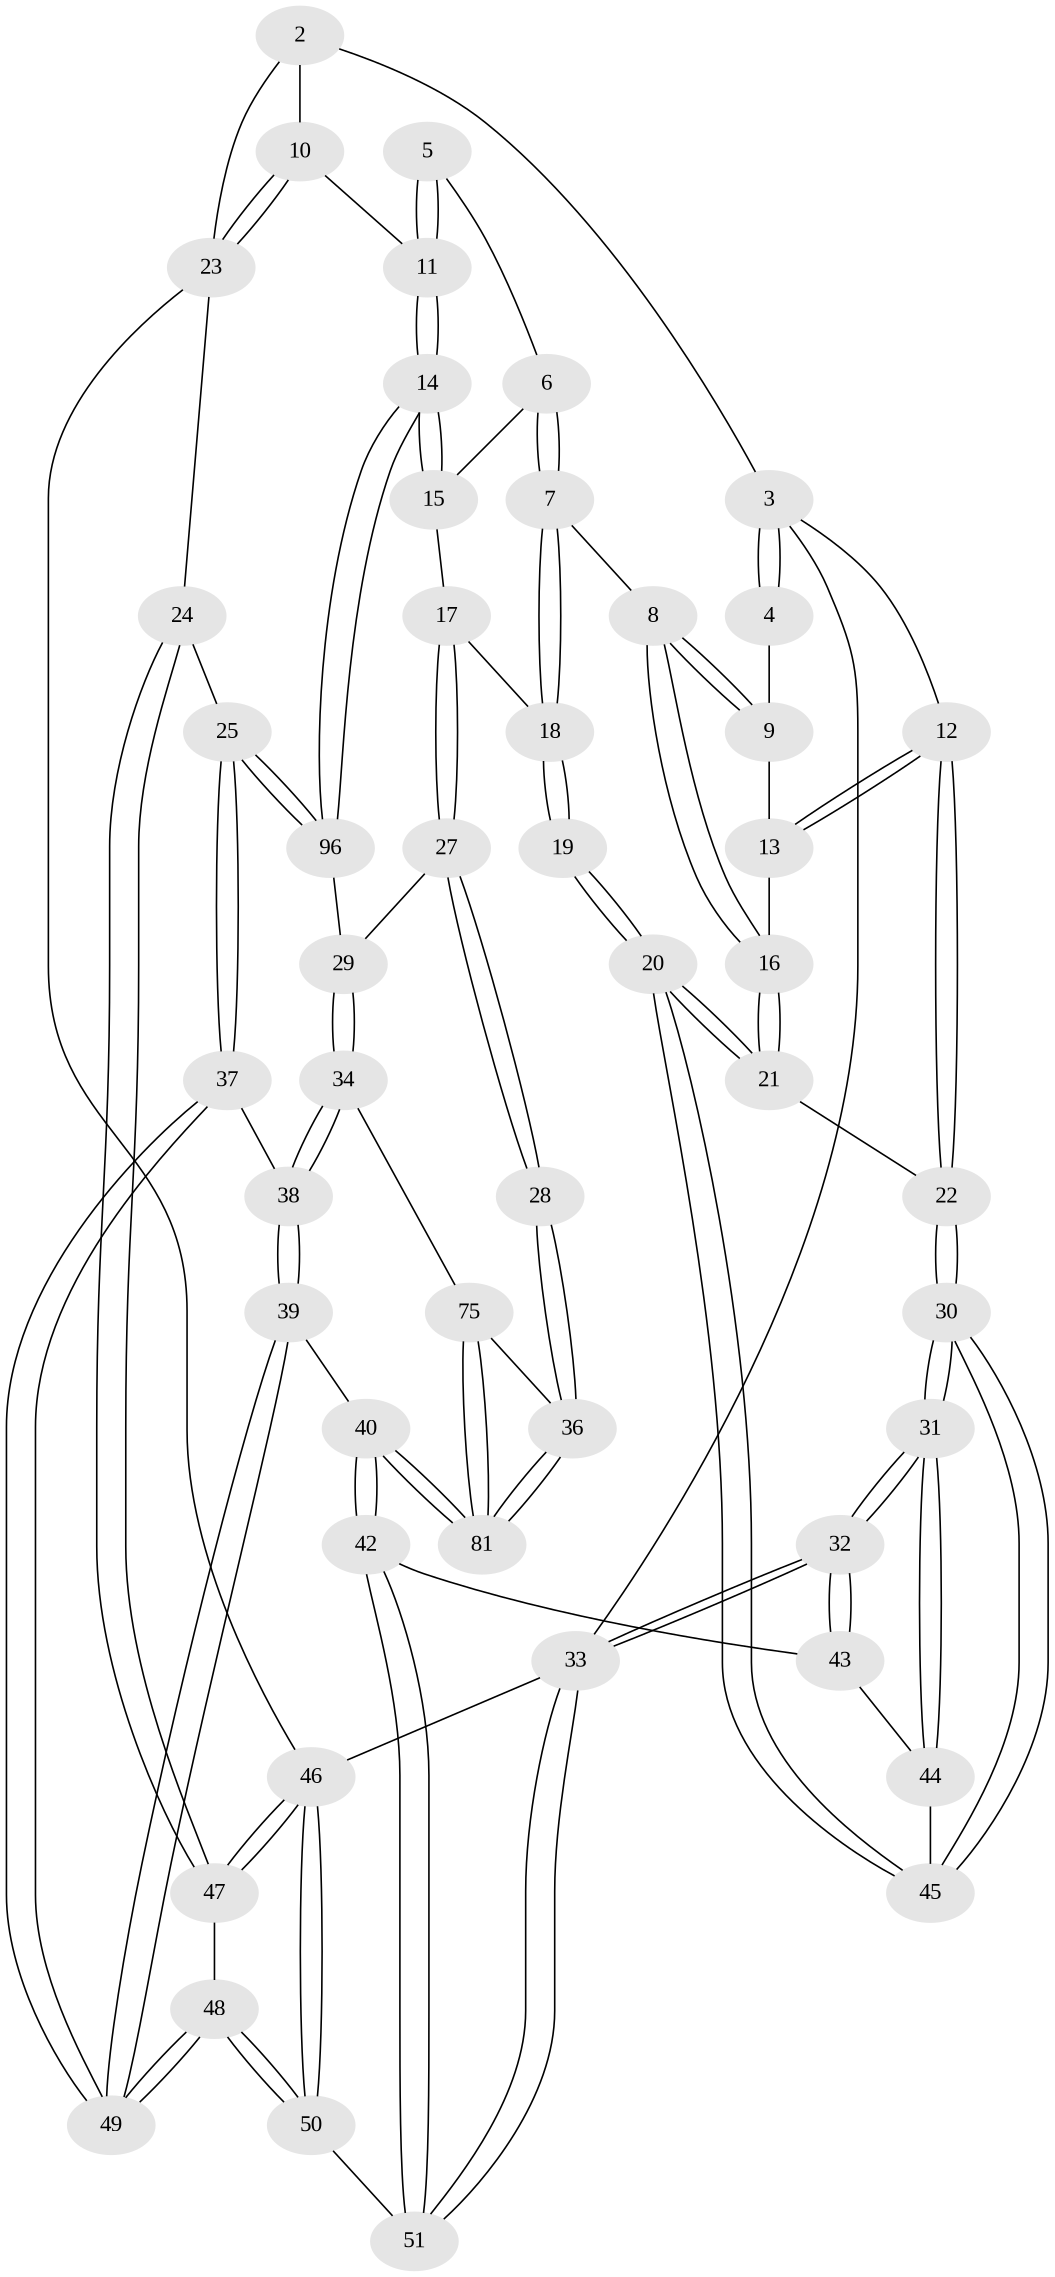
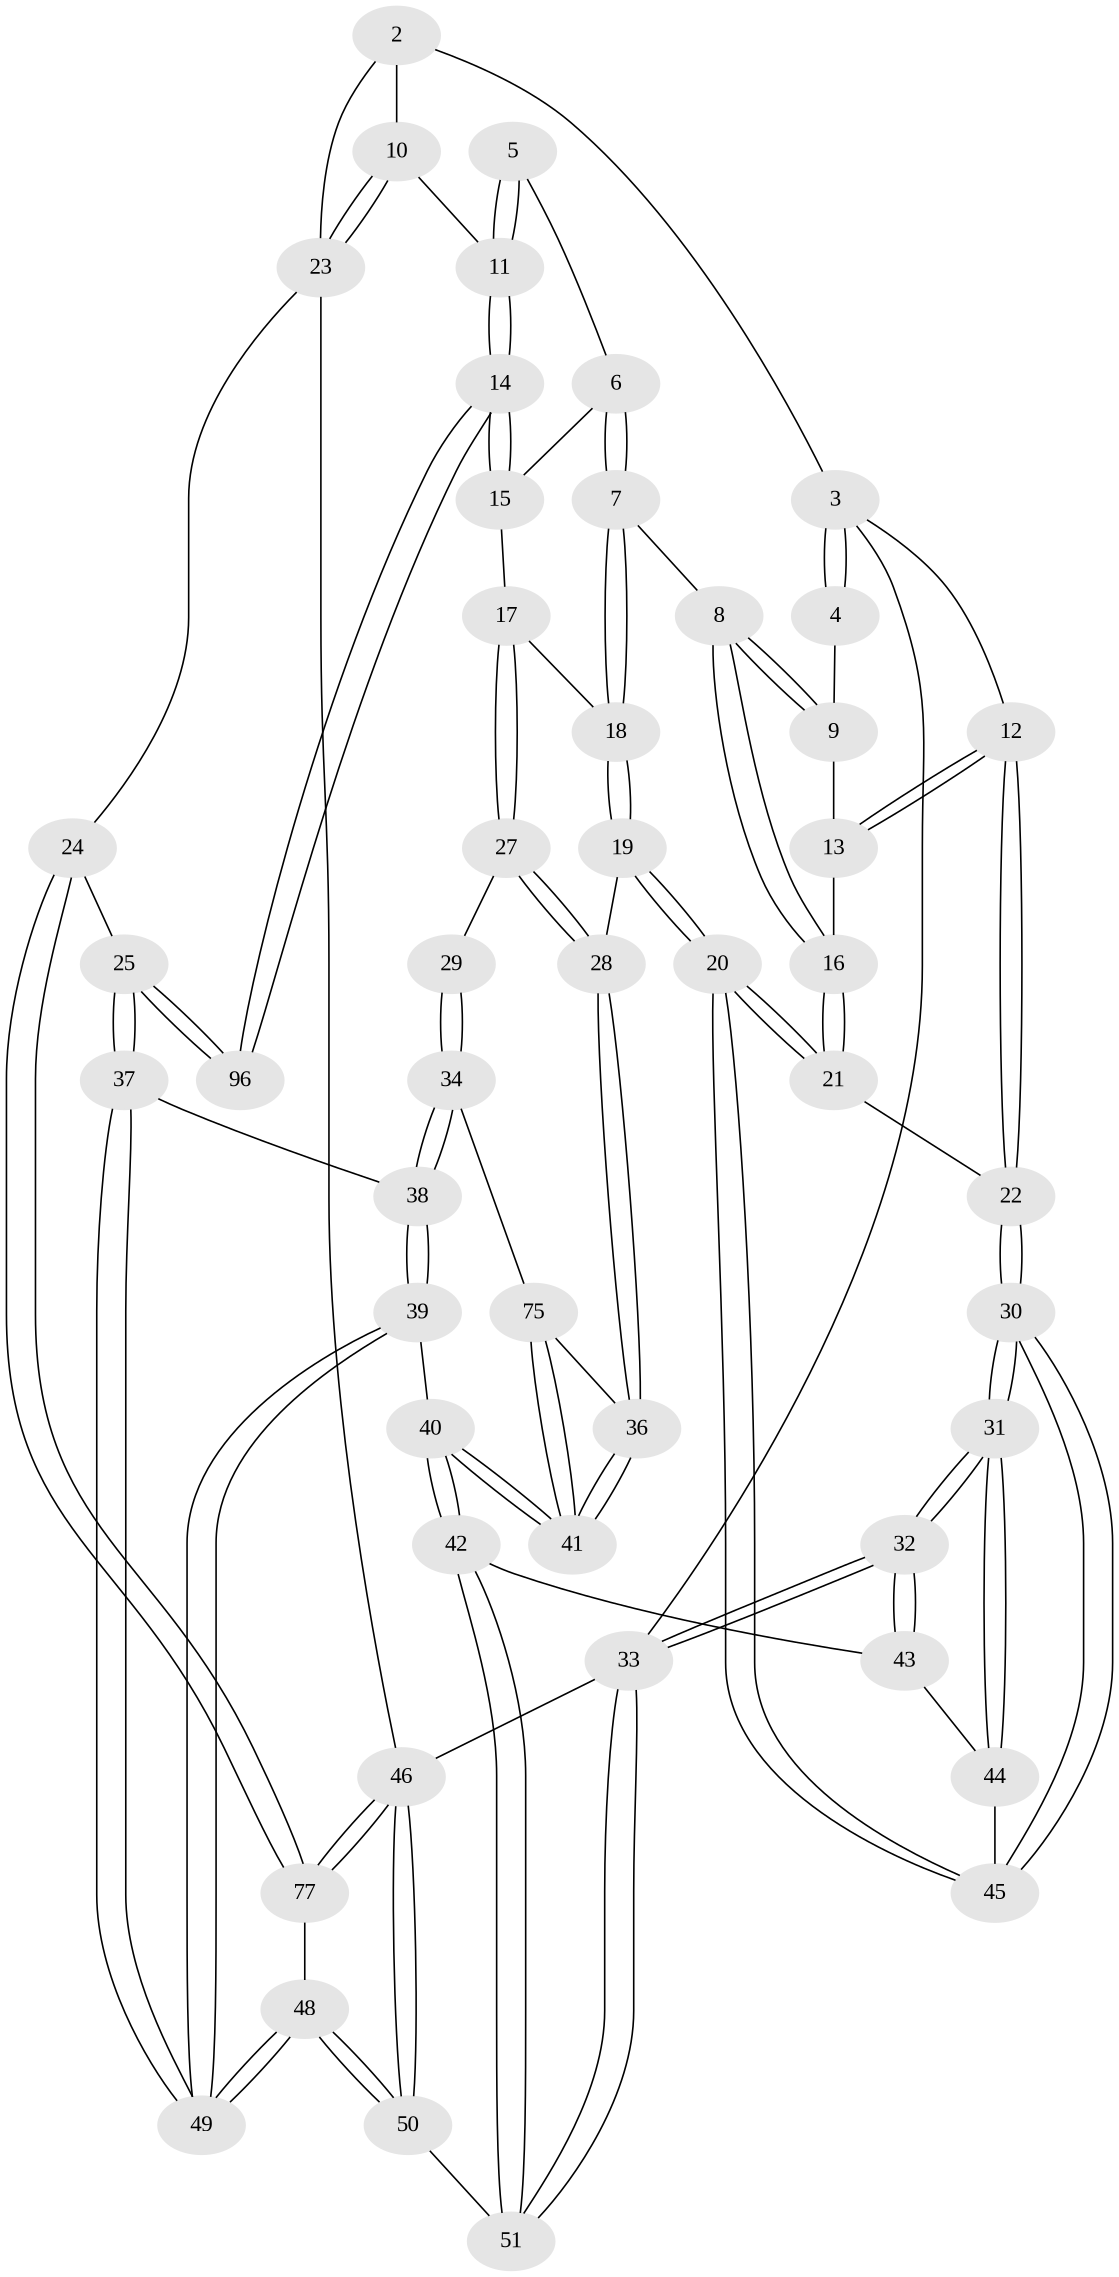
(337, 906) -> none
none -> (612, 906)
(482, 1545) -> (572, 1545)
(214, 1893) -> (305, 1893)
